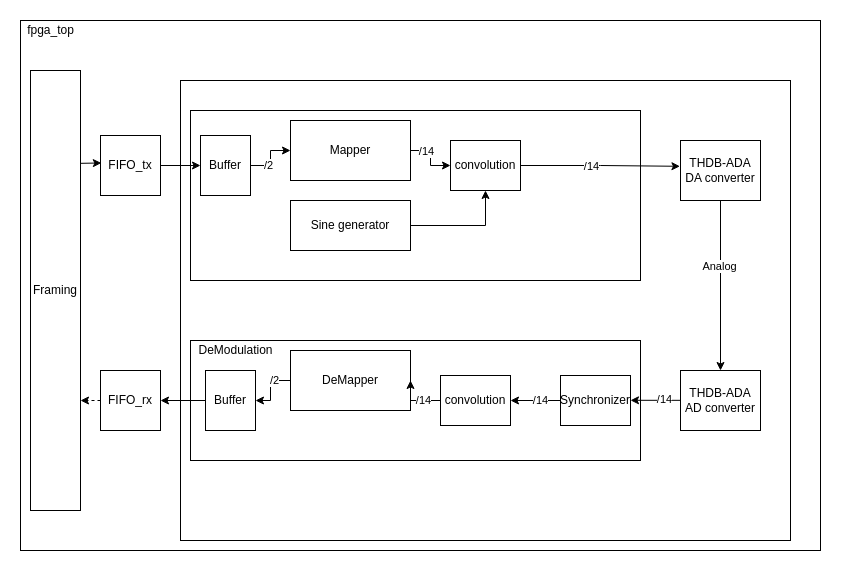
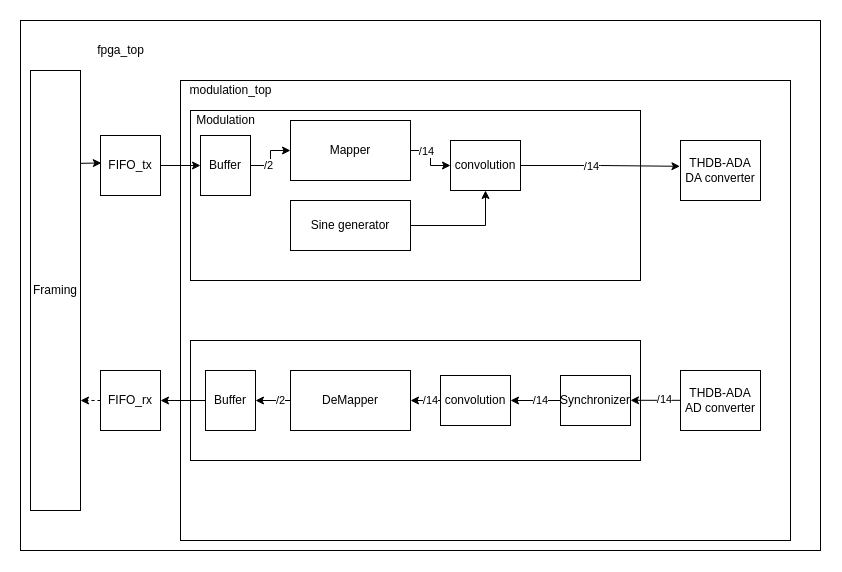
(51, 31) -> (121, 51)
none -> (231, 91)
none -> (226, 121)
(721, 282) -> none
(236, 351) -> none
(351, 381) -> (351, 401)
